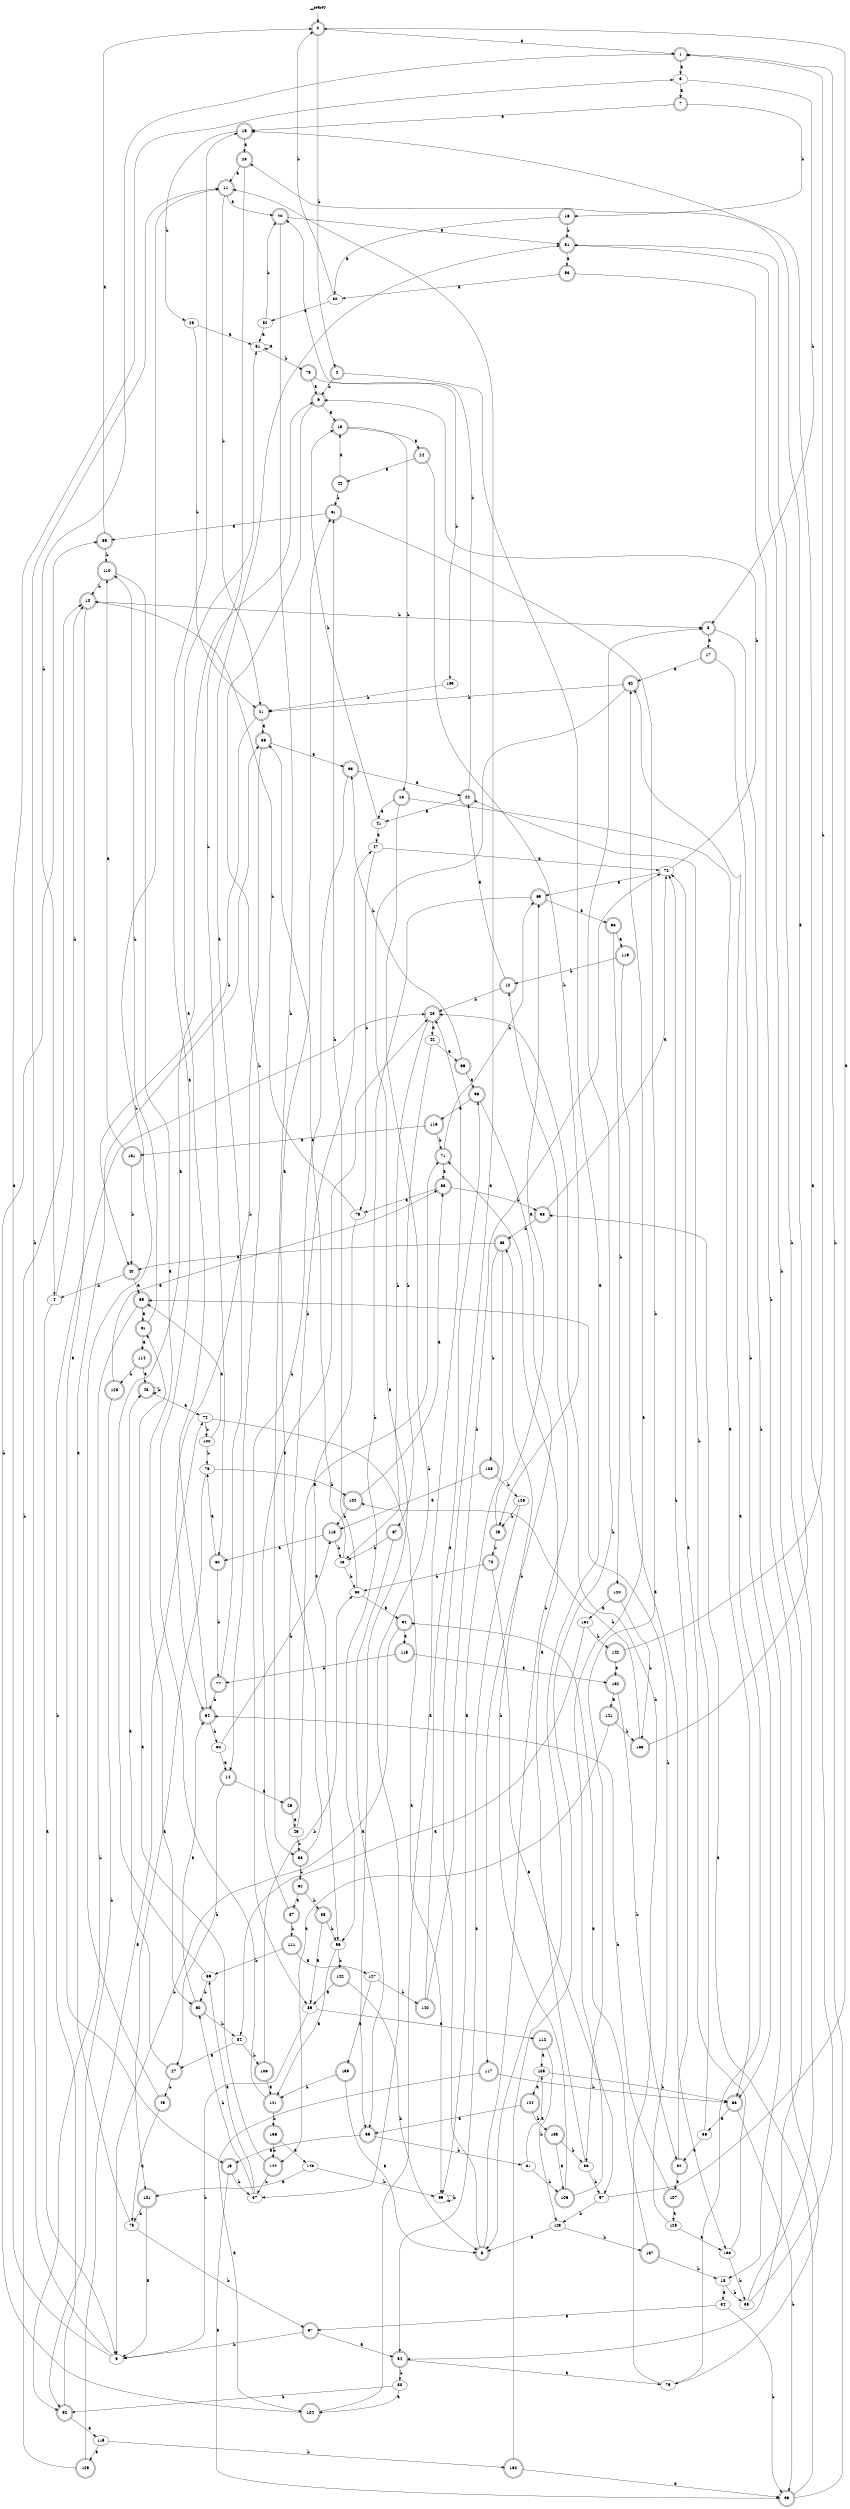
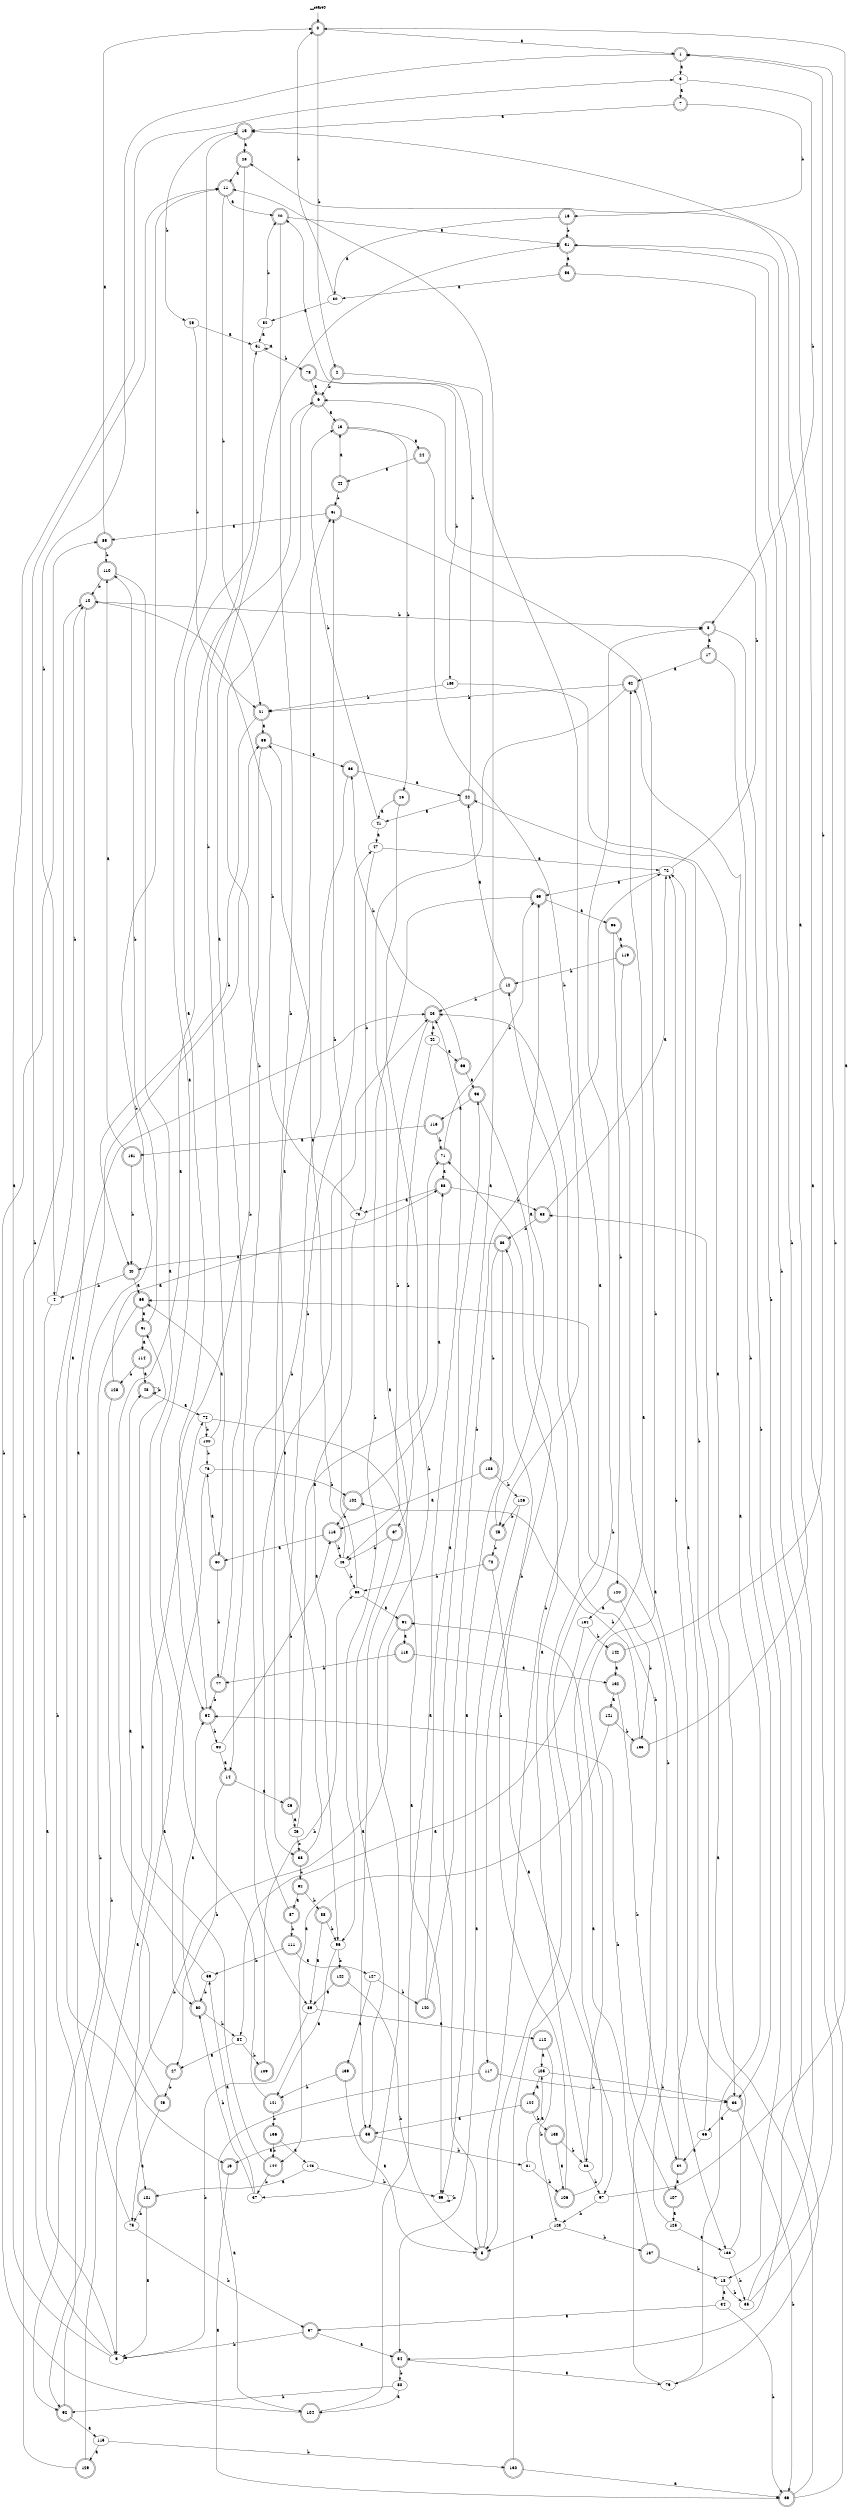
(727, 1319) -> (716, 1291)
(268, 2086) -> none
(238, 2184) -> none
